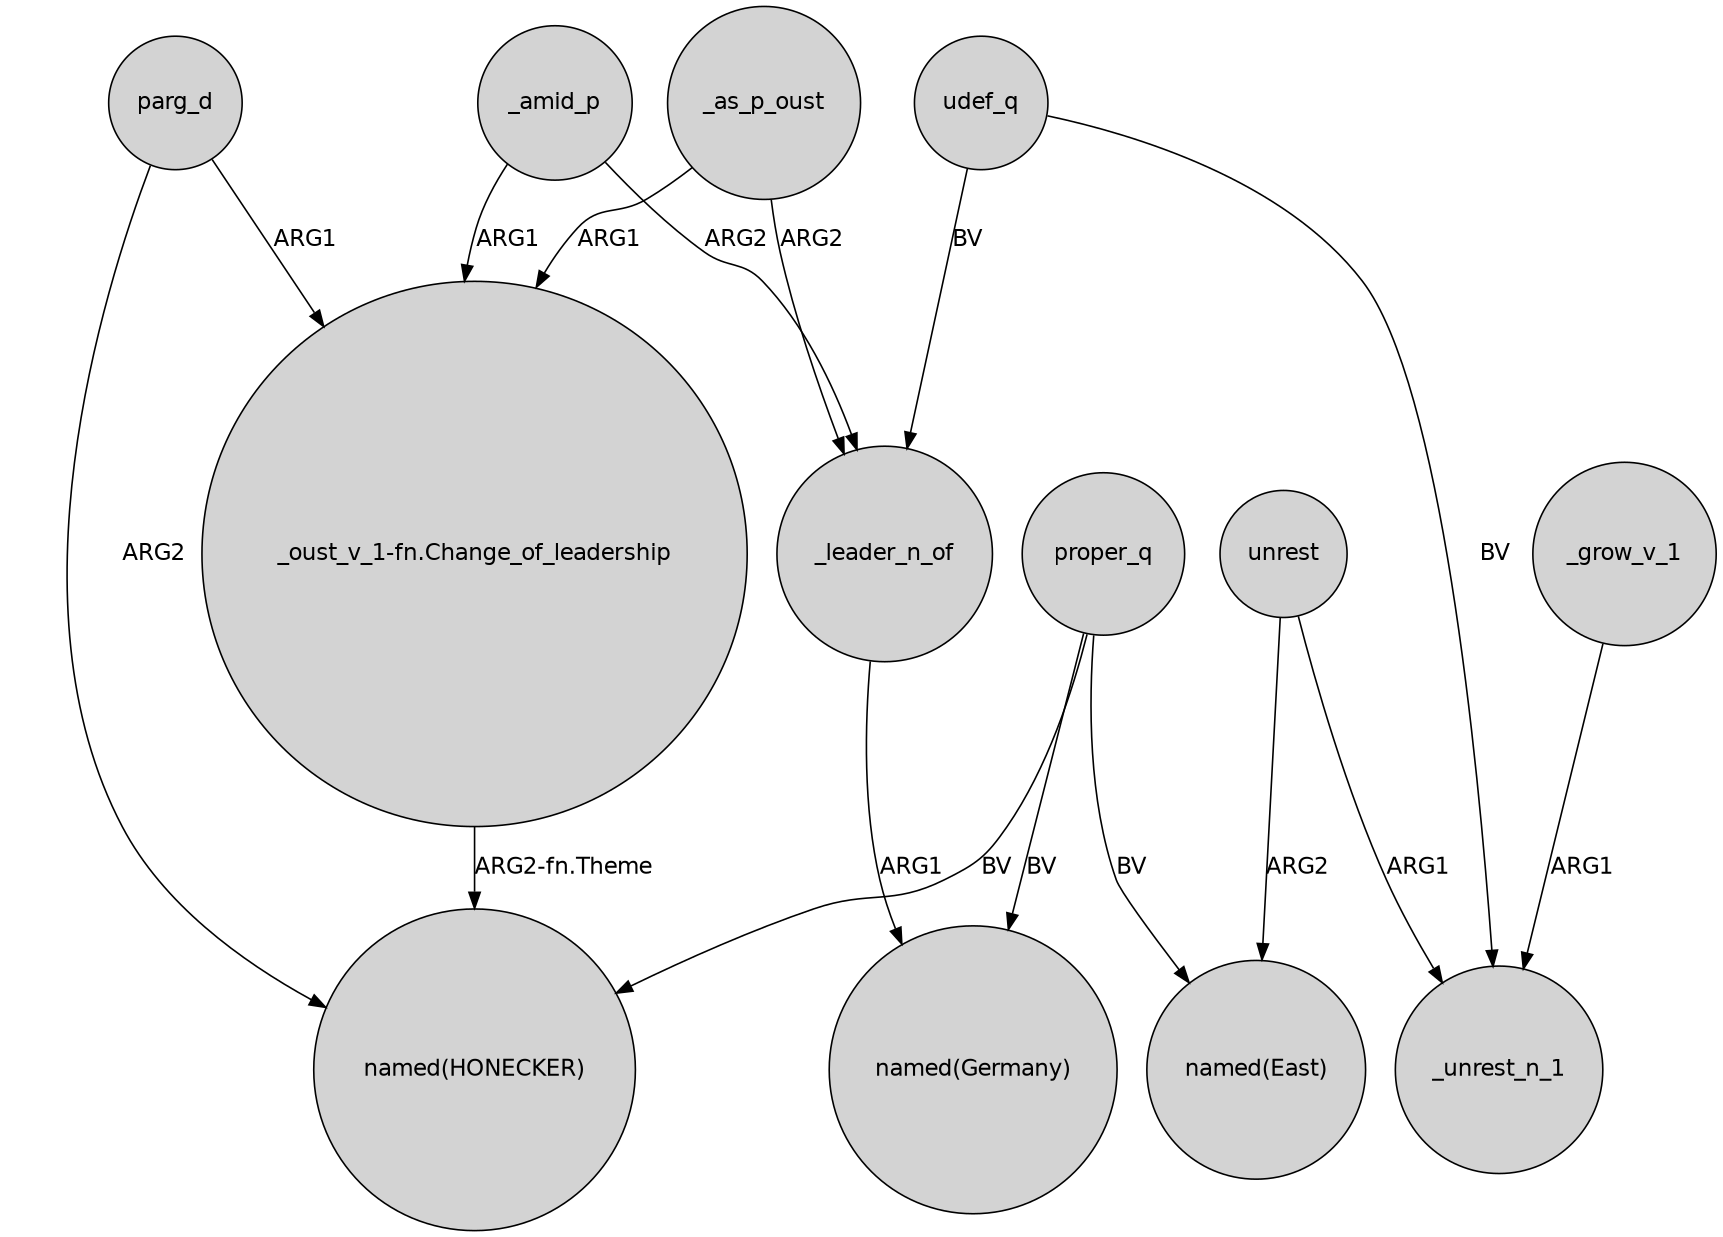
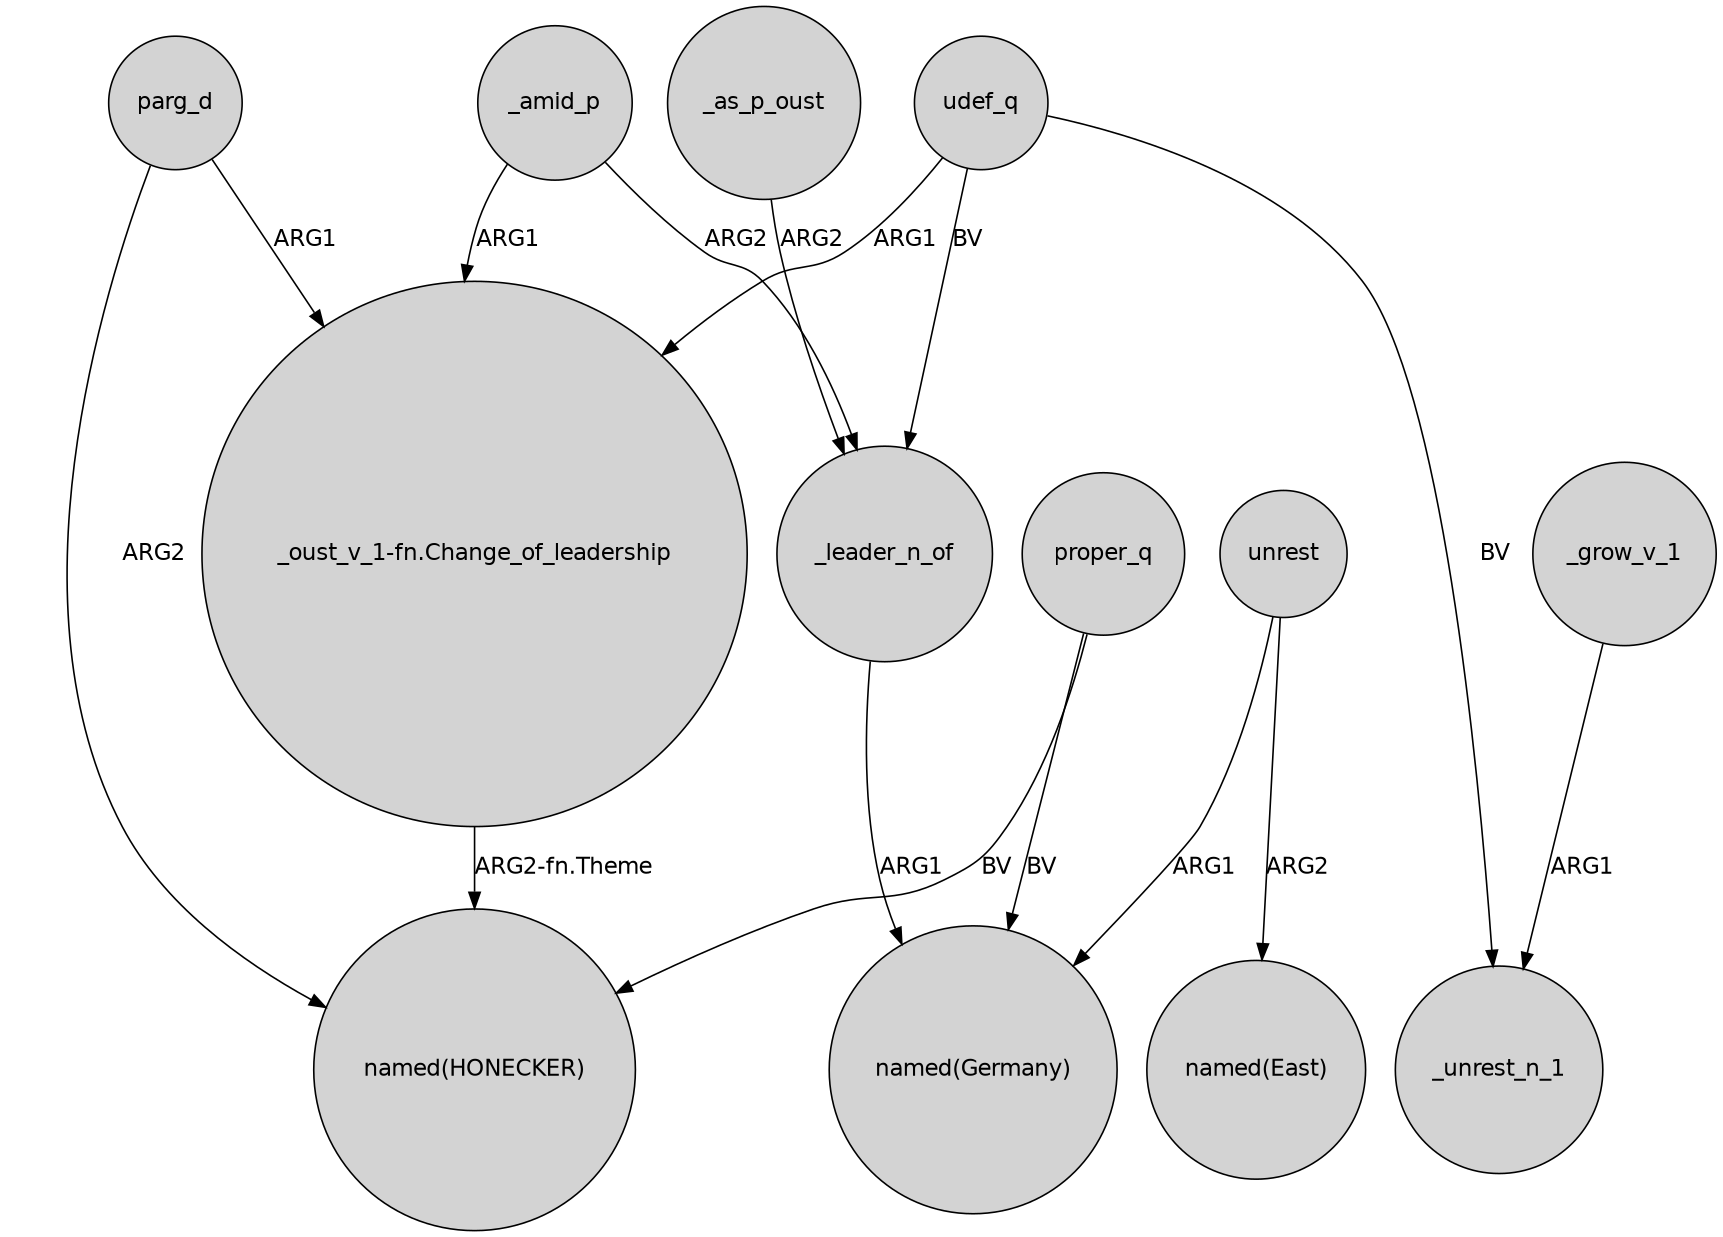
(610, 211) -> (818, 264)
(1354, 797) -> (1212, 804)
(1100, 813) -> none
